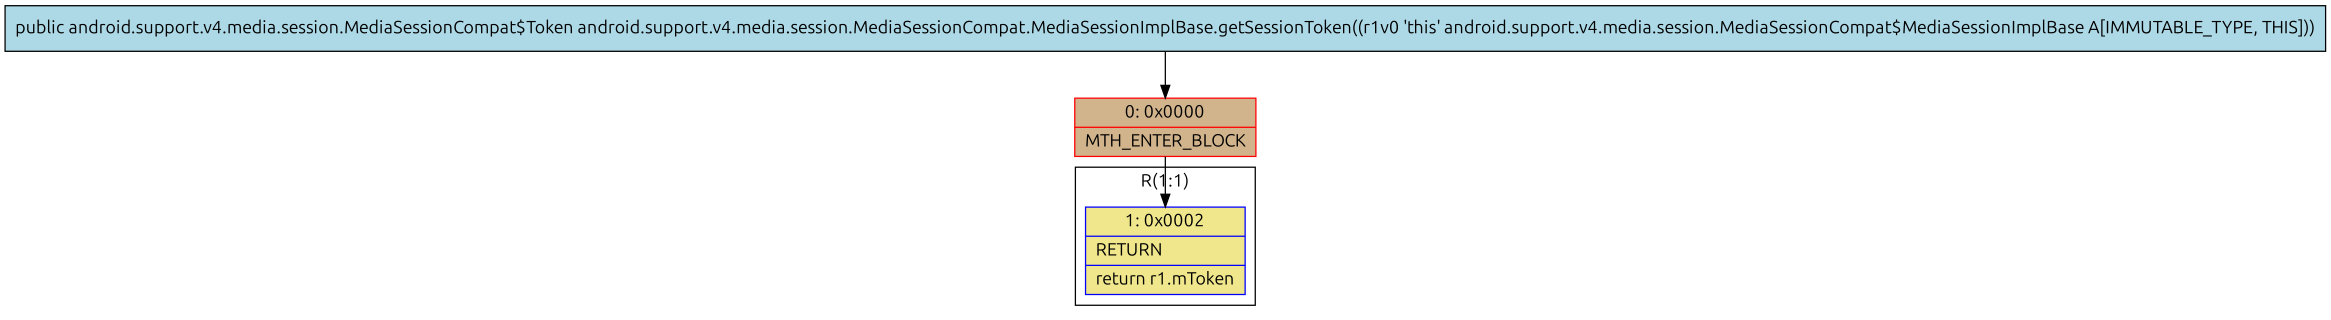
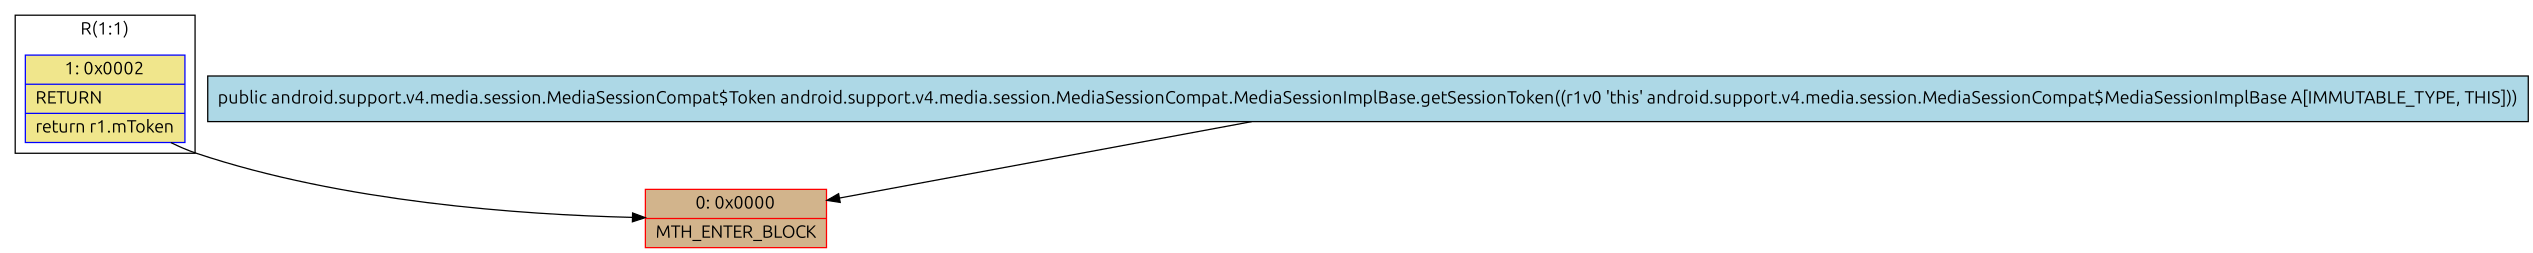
(1165, 175) -> (398, 198)
